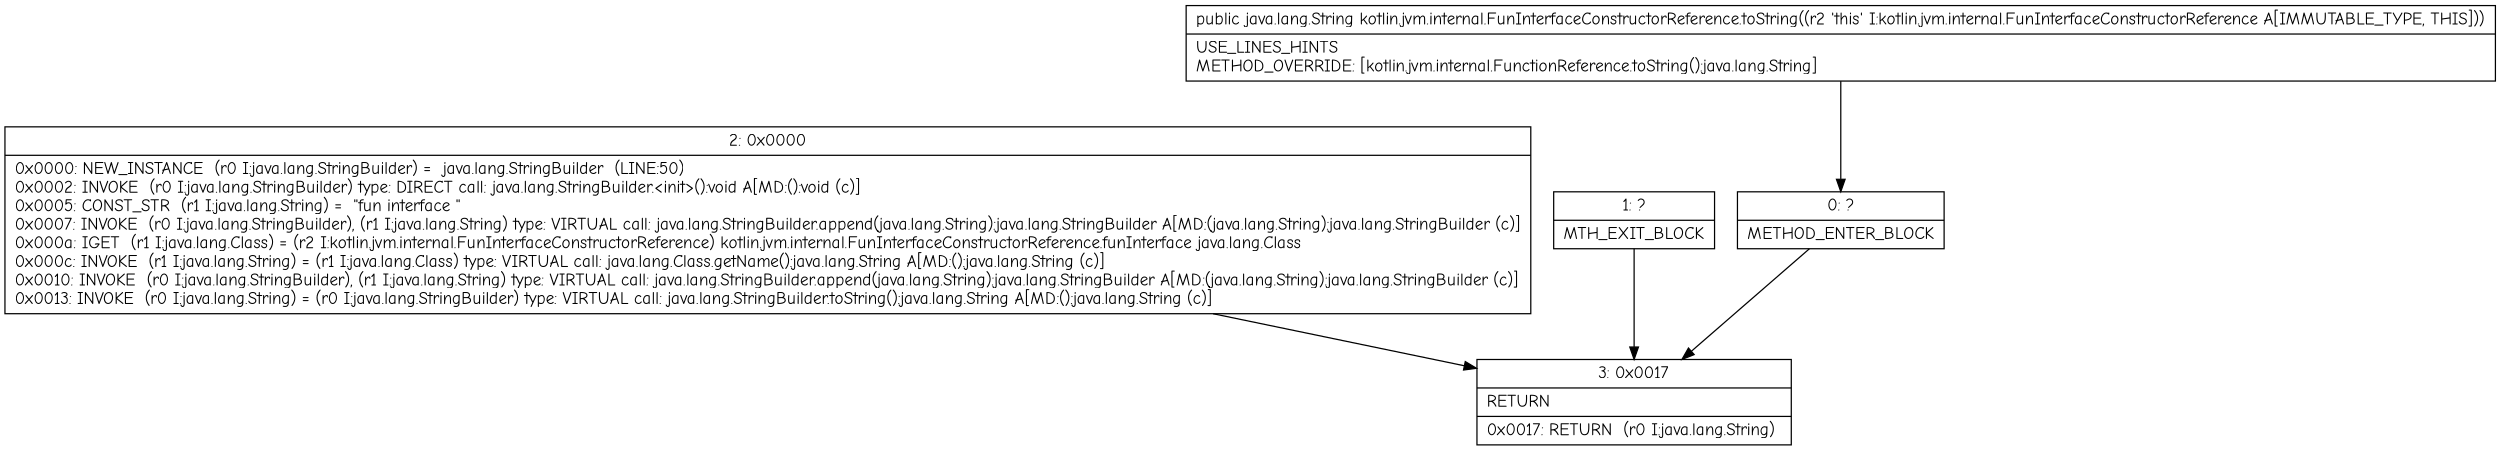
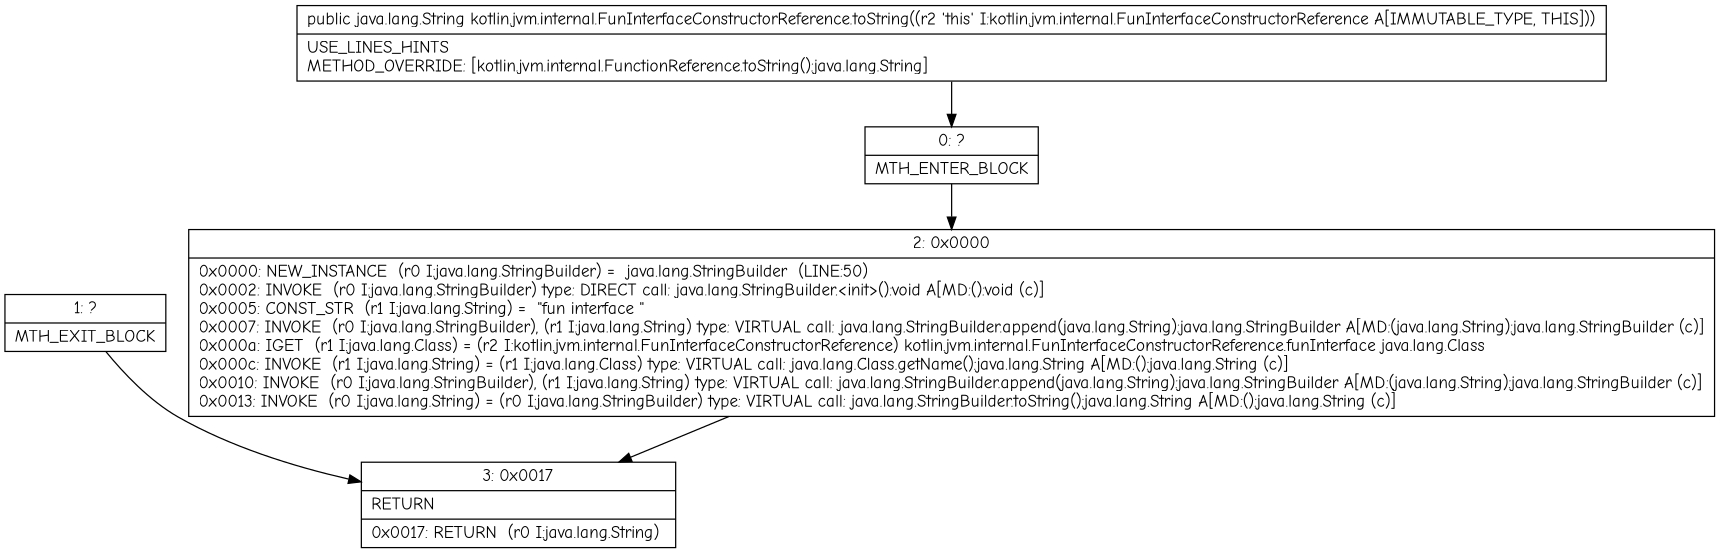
(1841, 234) -> (952, 169)
(1750, 300) -> (952, 200)
